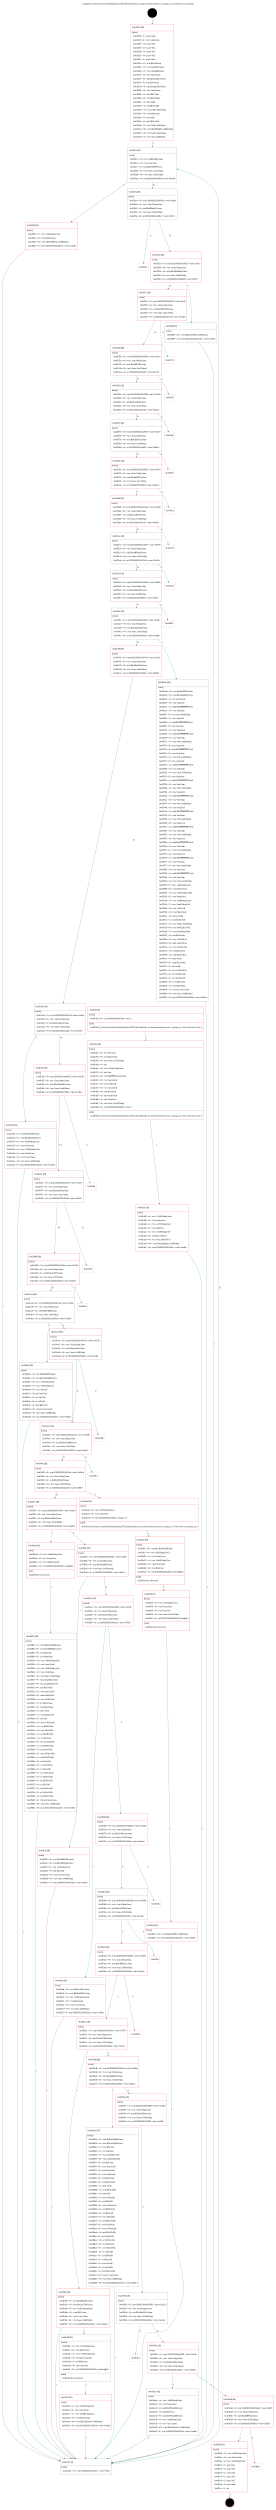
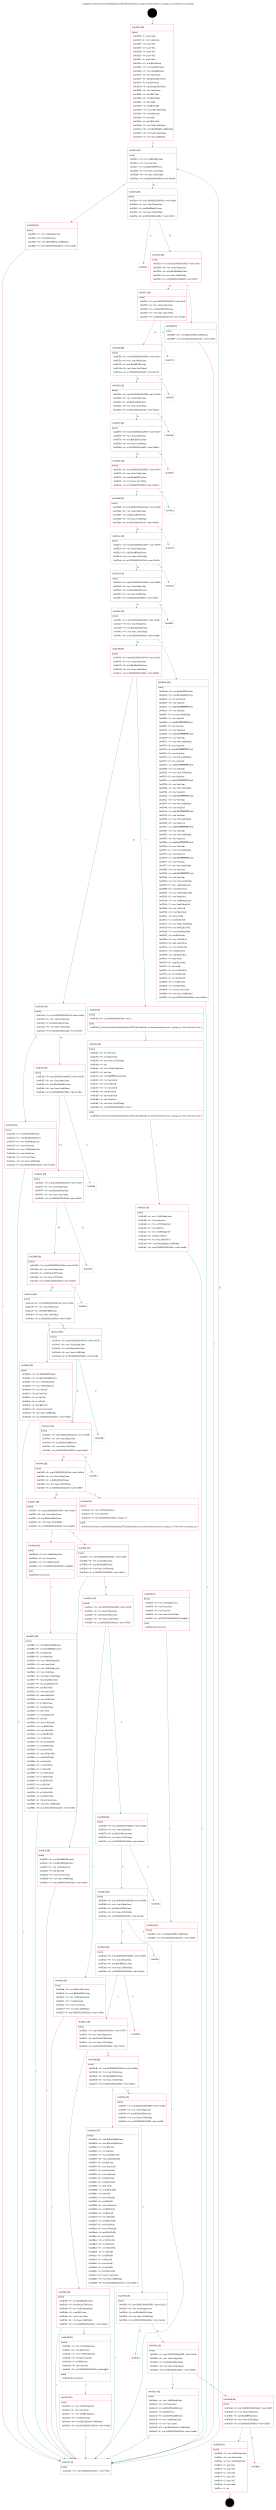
none -> (141, 841)
(160, 1561) -> none
